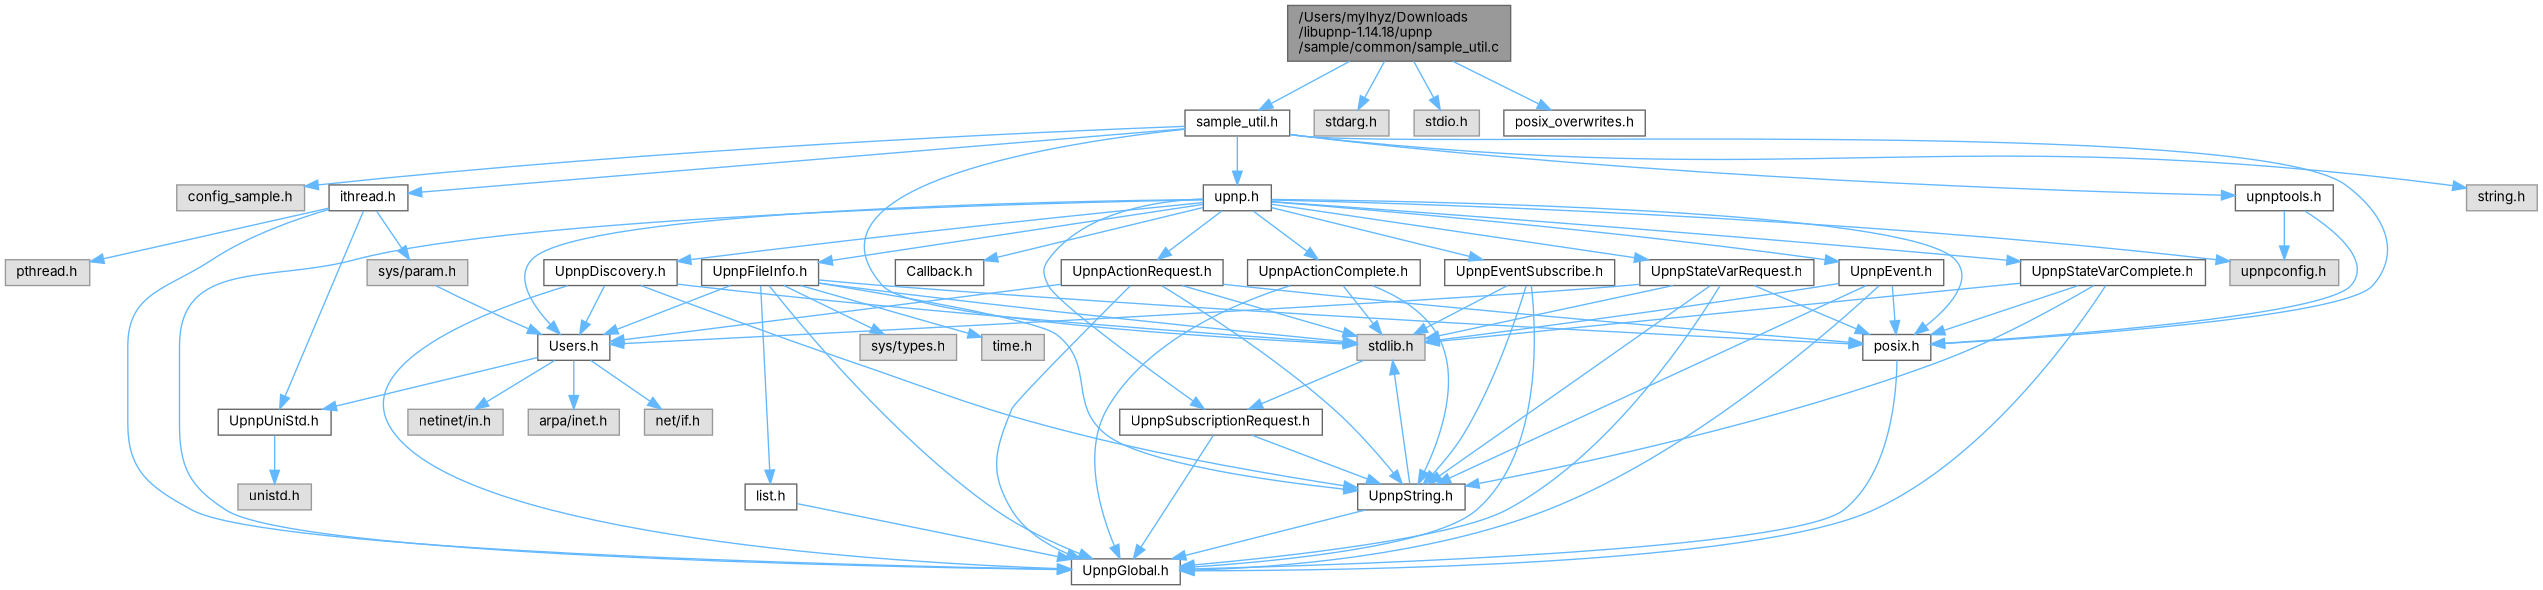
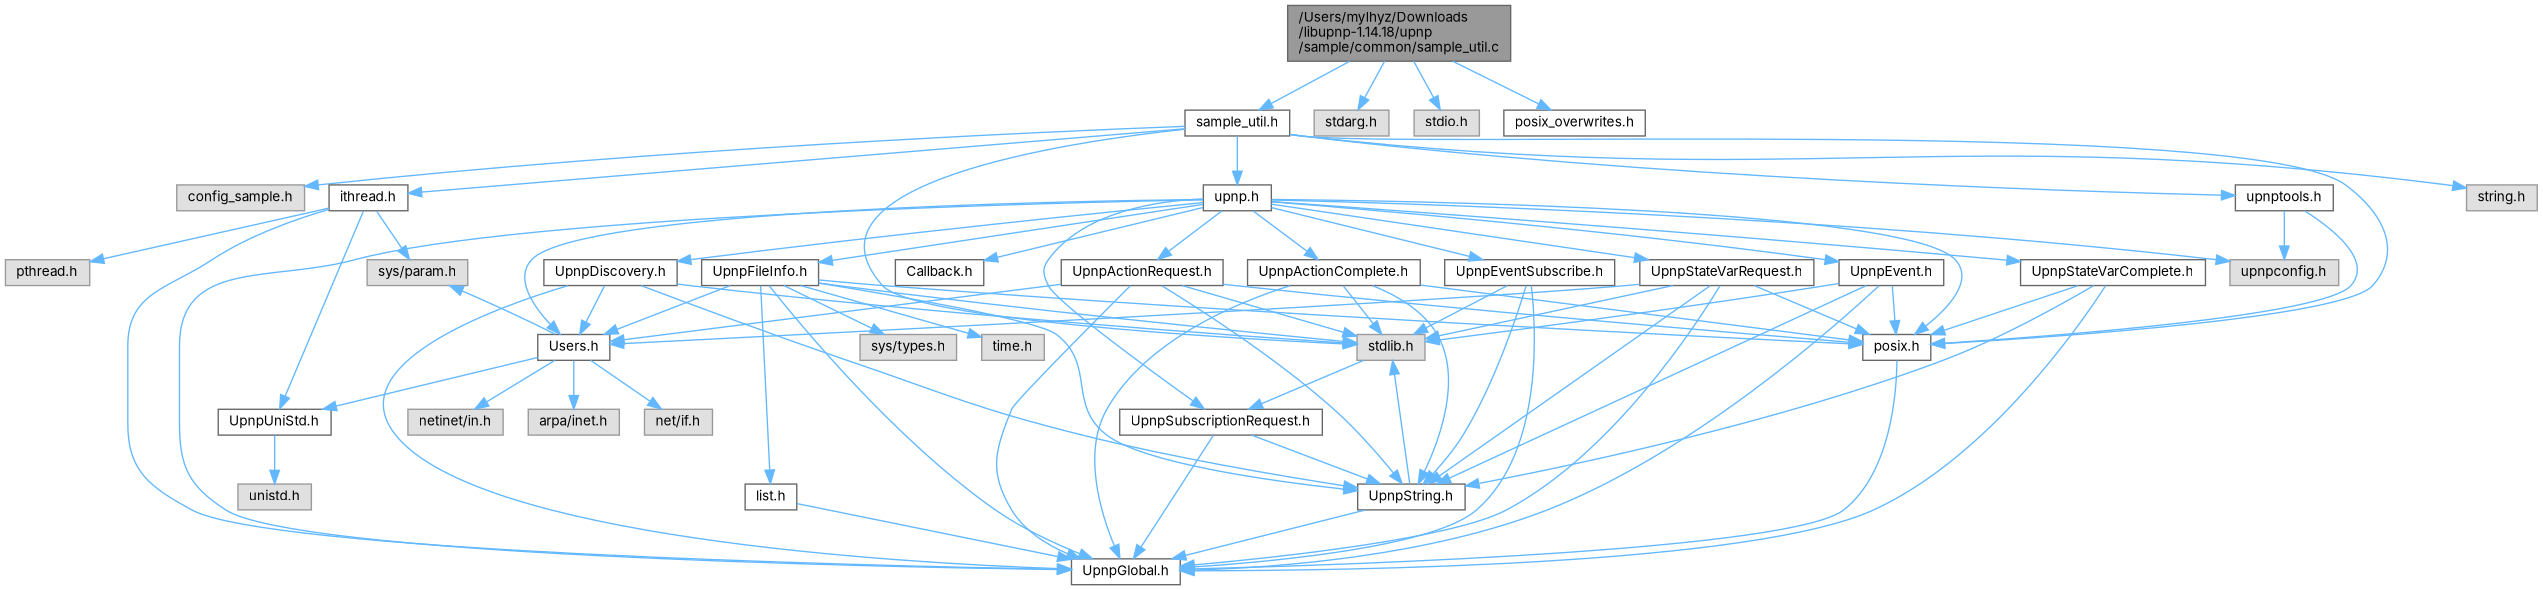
(482, 308) -> (514, 314)
(1730, 312) -> none
none -> (1688, 319)
